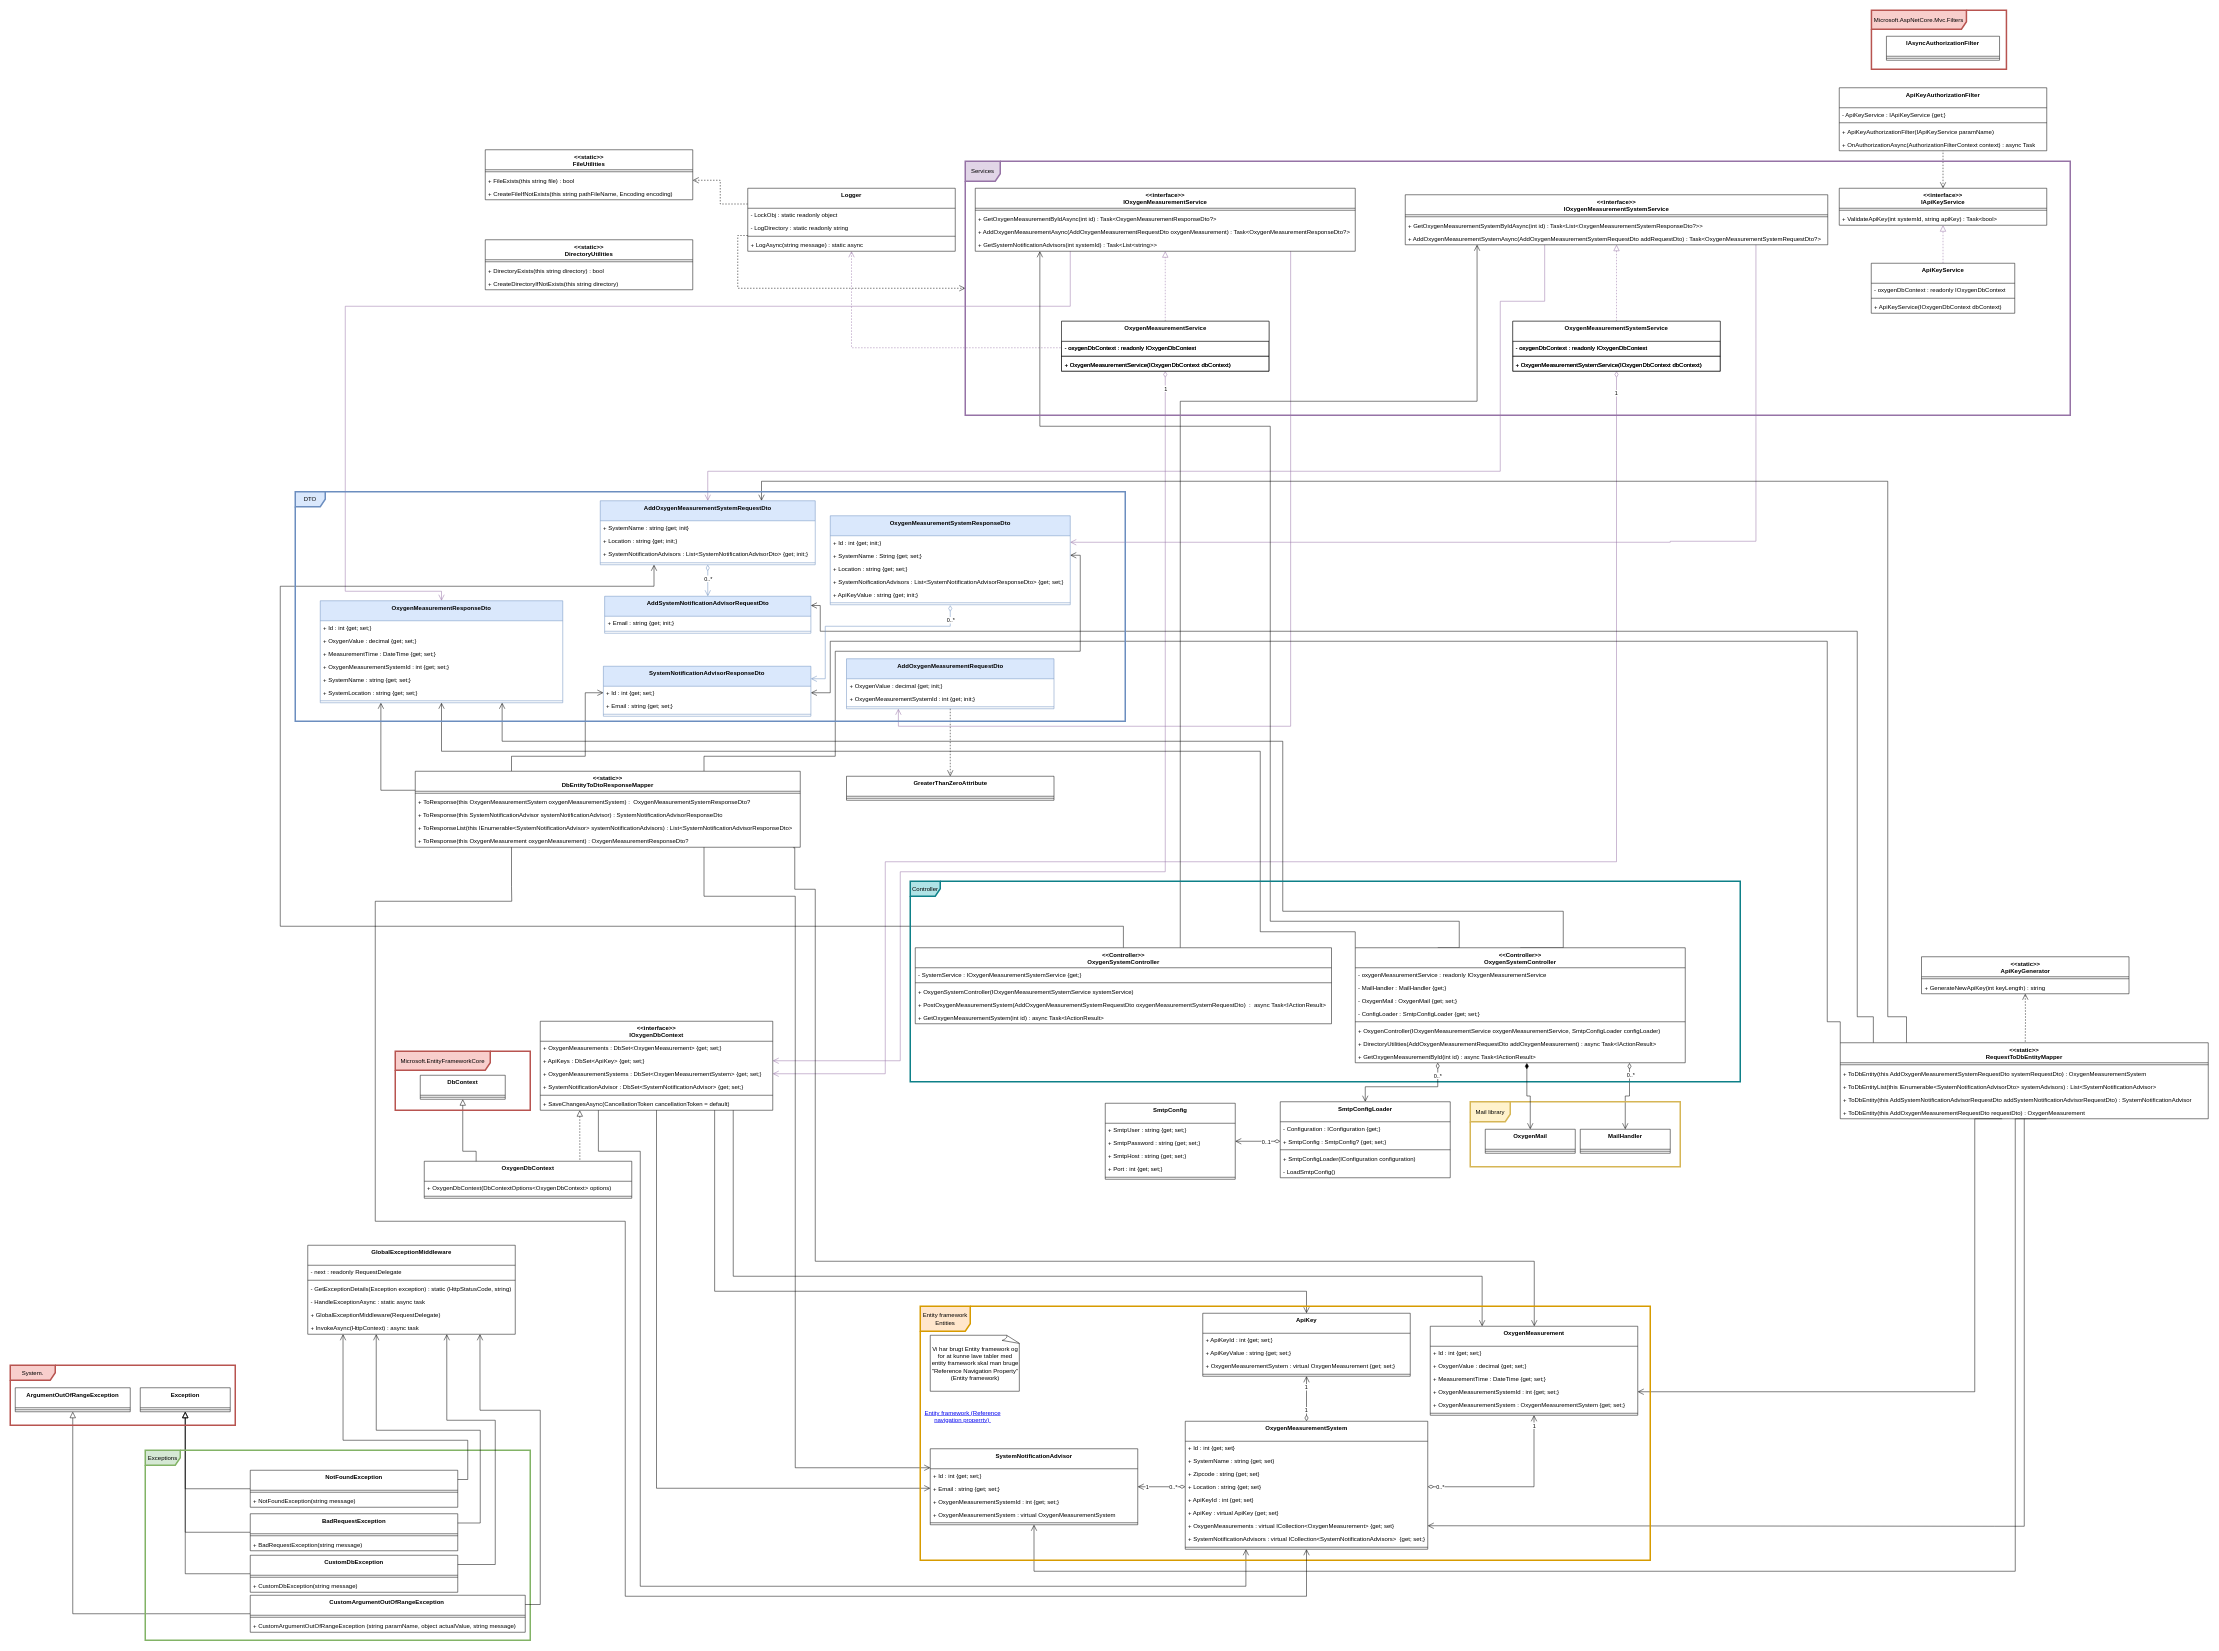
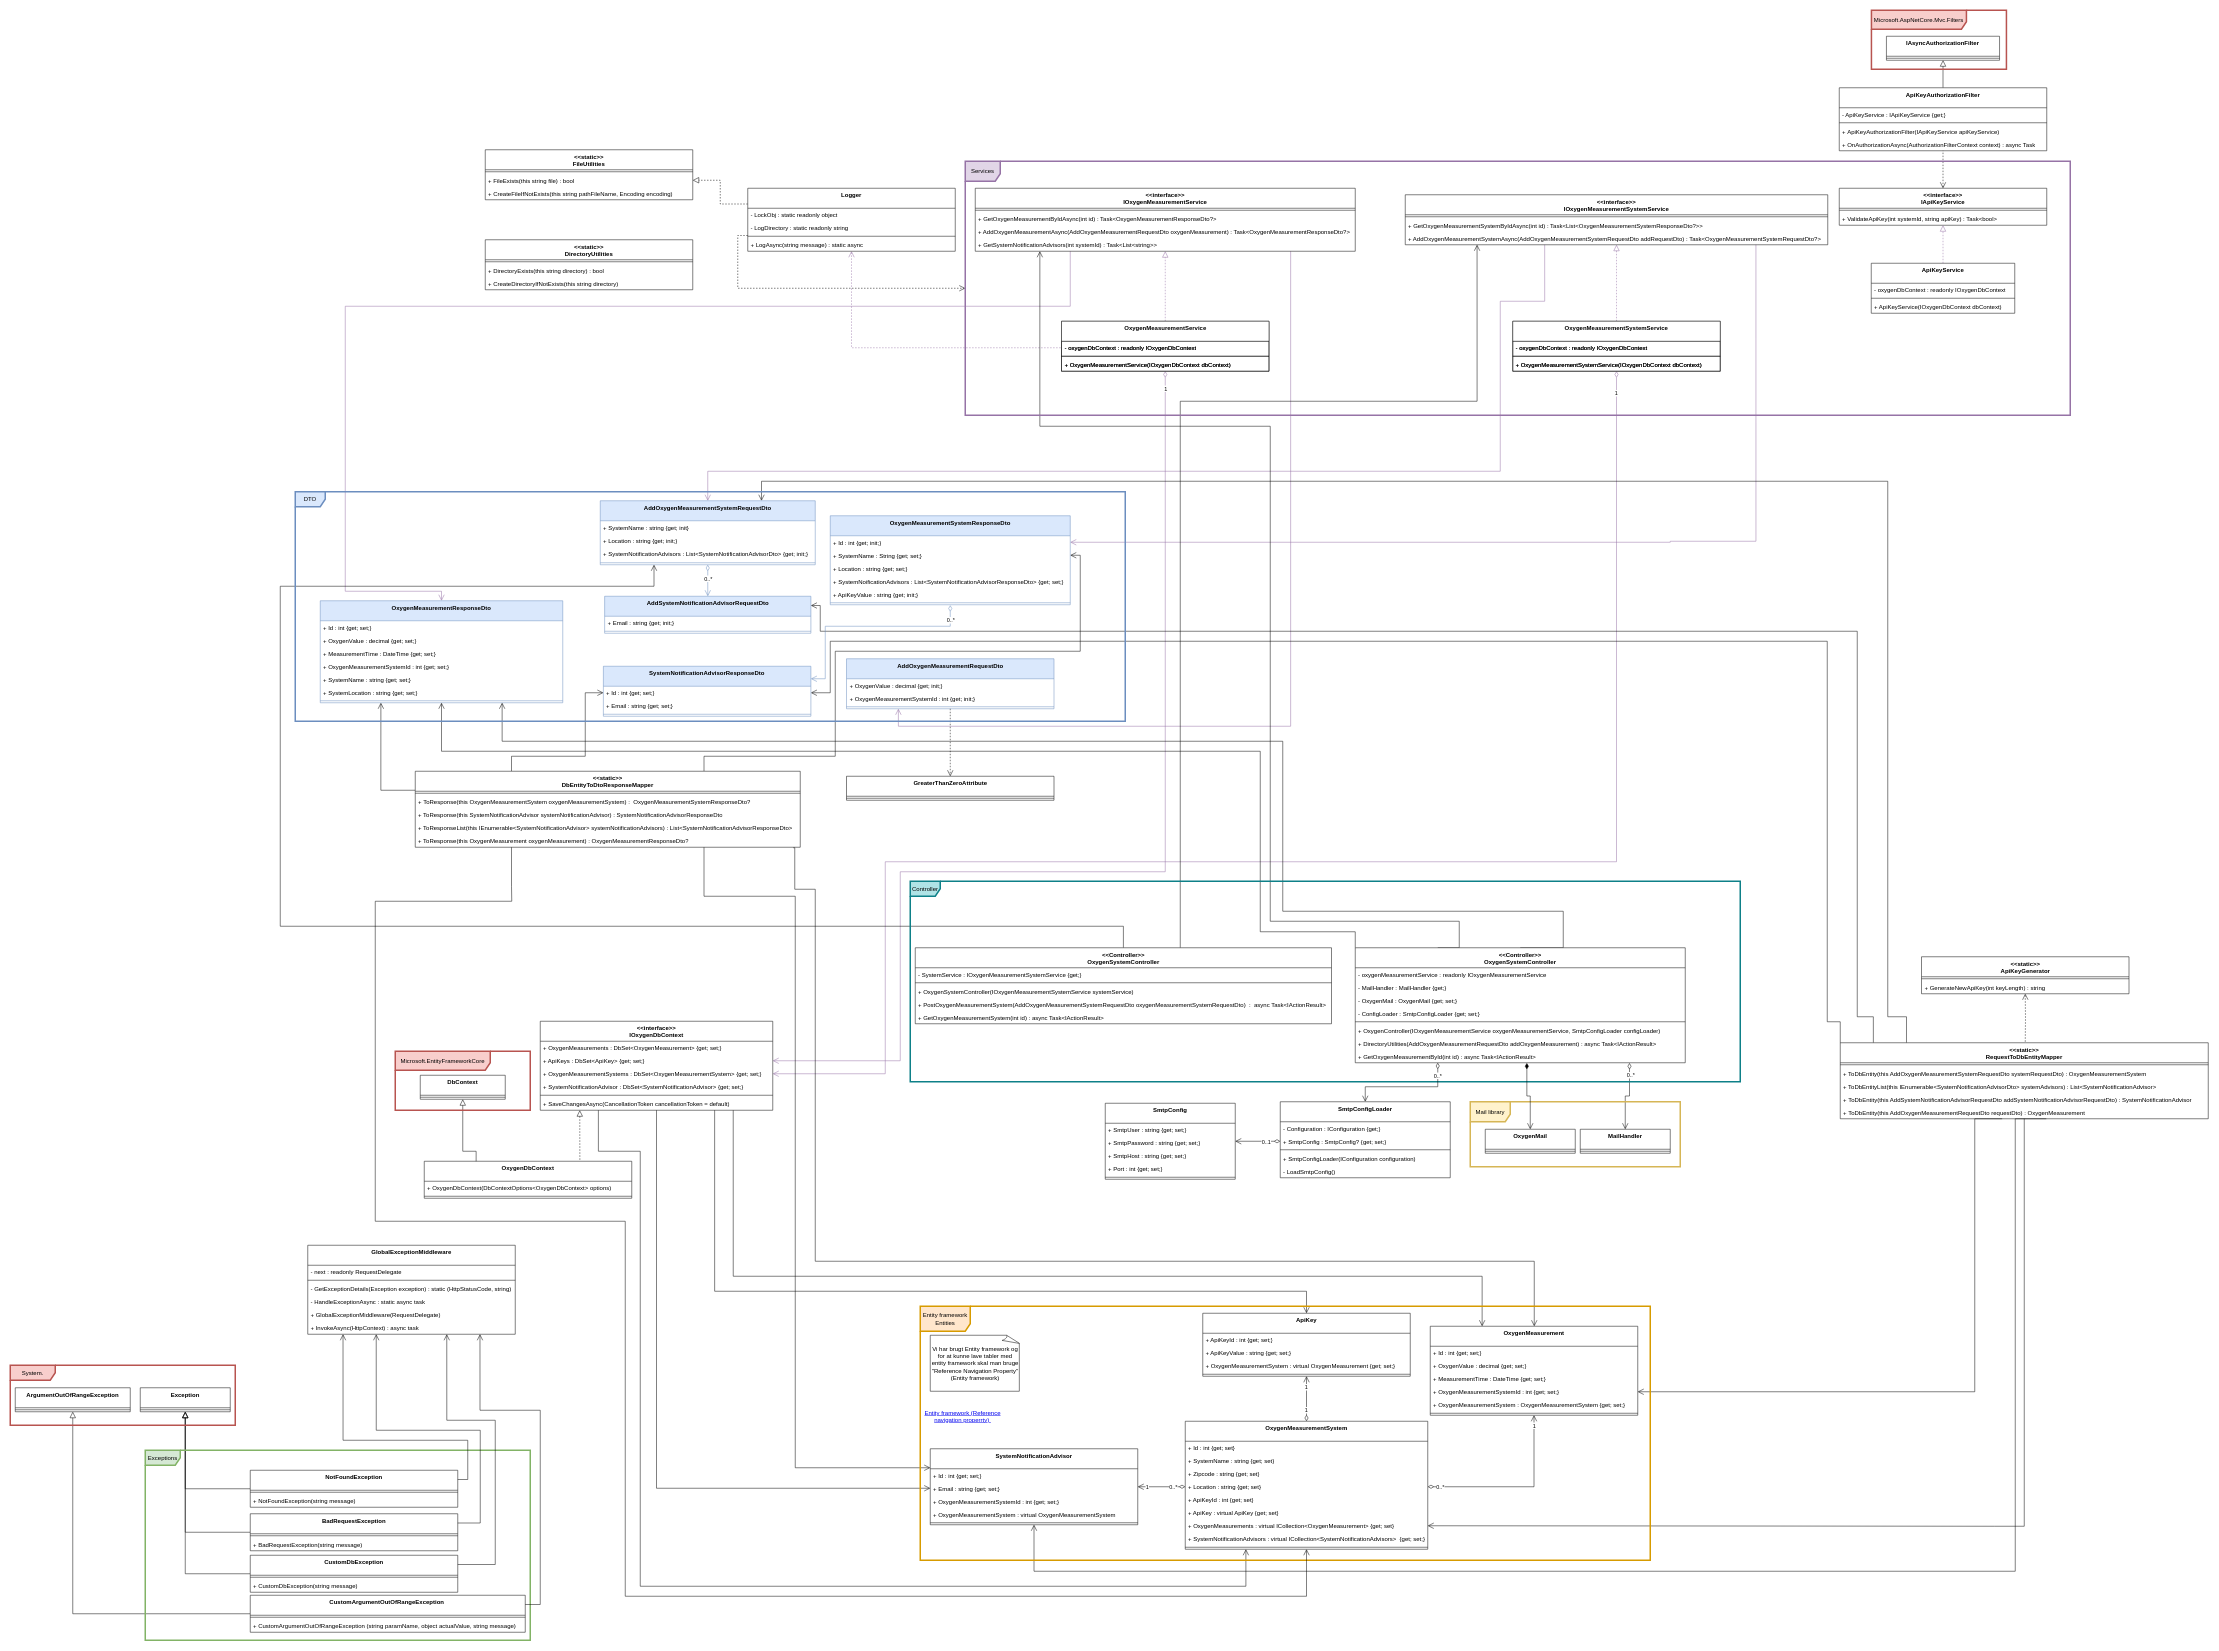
none -> (1943, 67)
(1925, 132) -> (1930, 132)
(697, 180) -> (700, 180)
